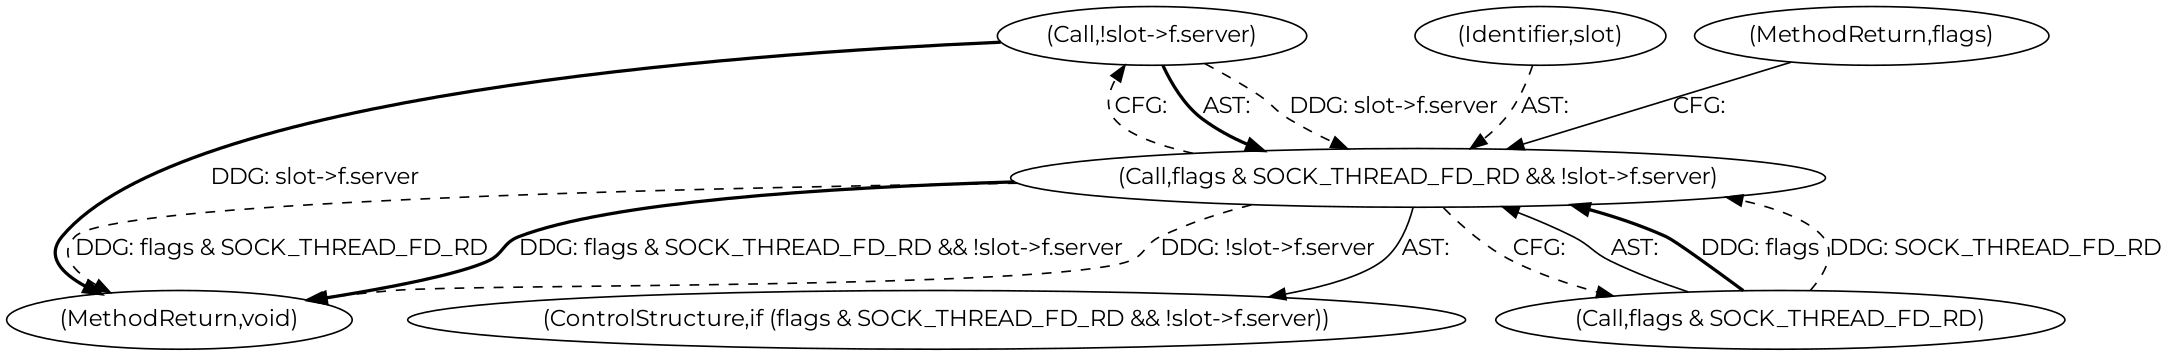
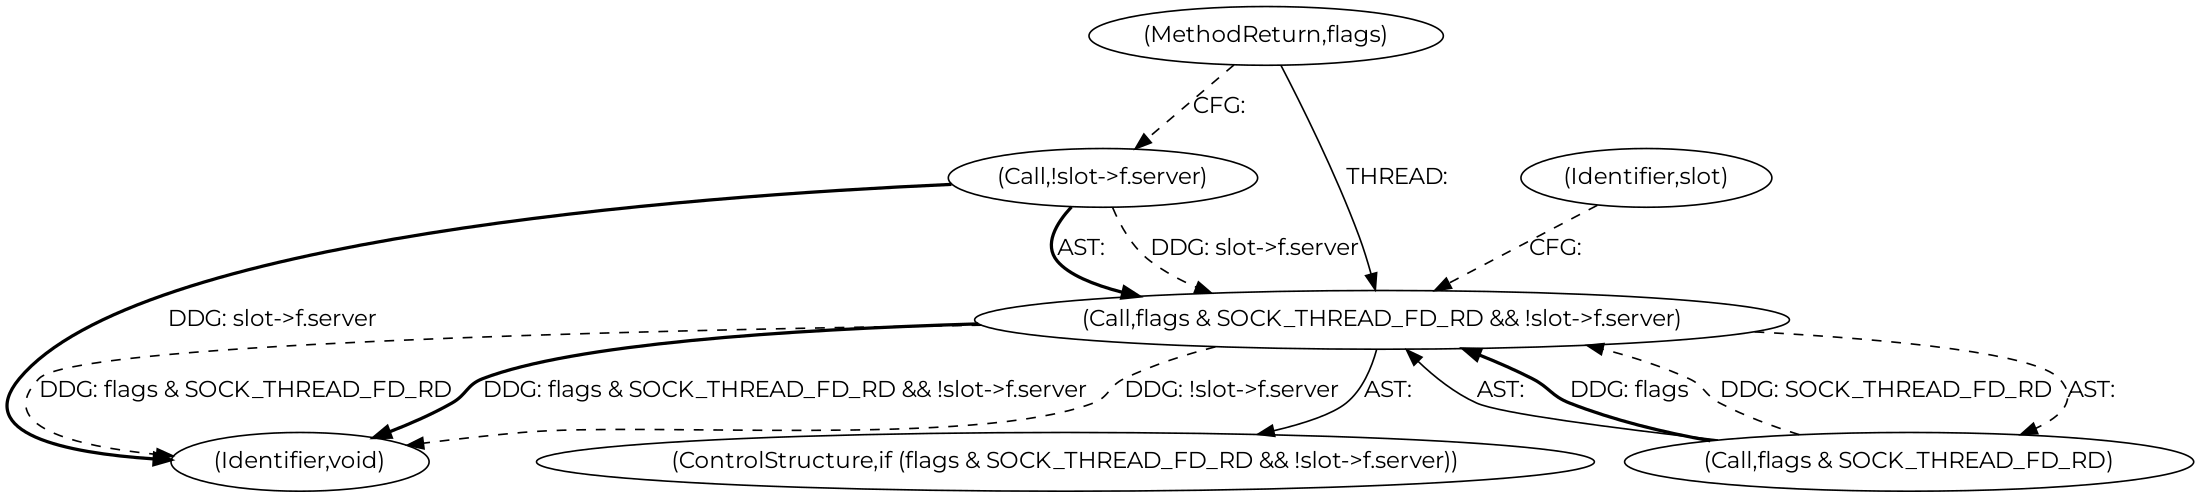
(1549, 107) -> (1559, 249)
(1703, 107) -> (1401, 178)
(1132, 132) -> (1191, 101)
(1543, 249) -> (2095, 391)
(179, 320) -> (300, 462)
